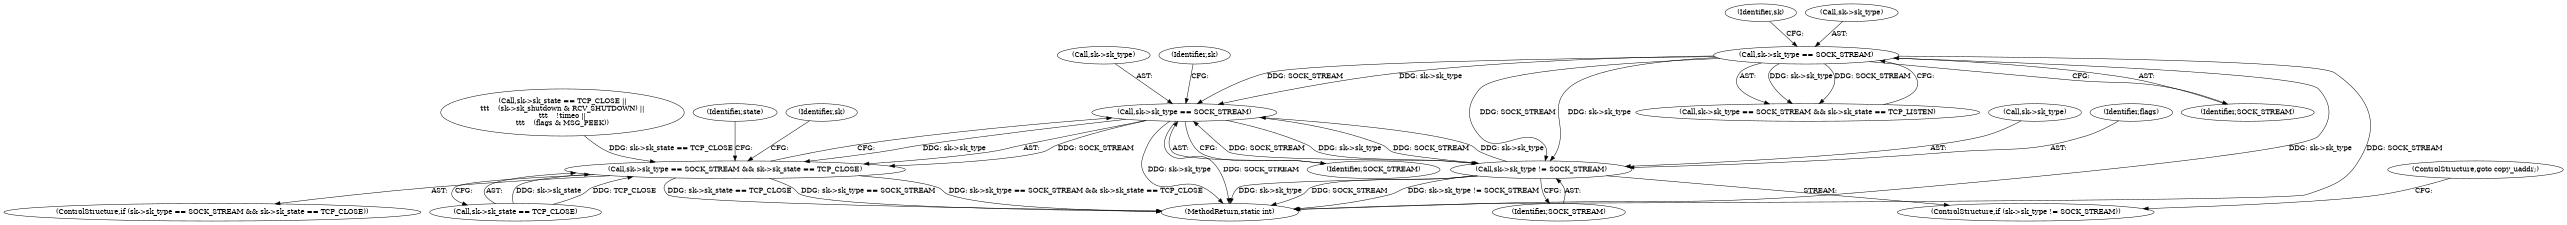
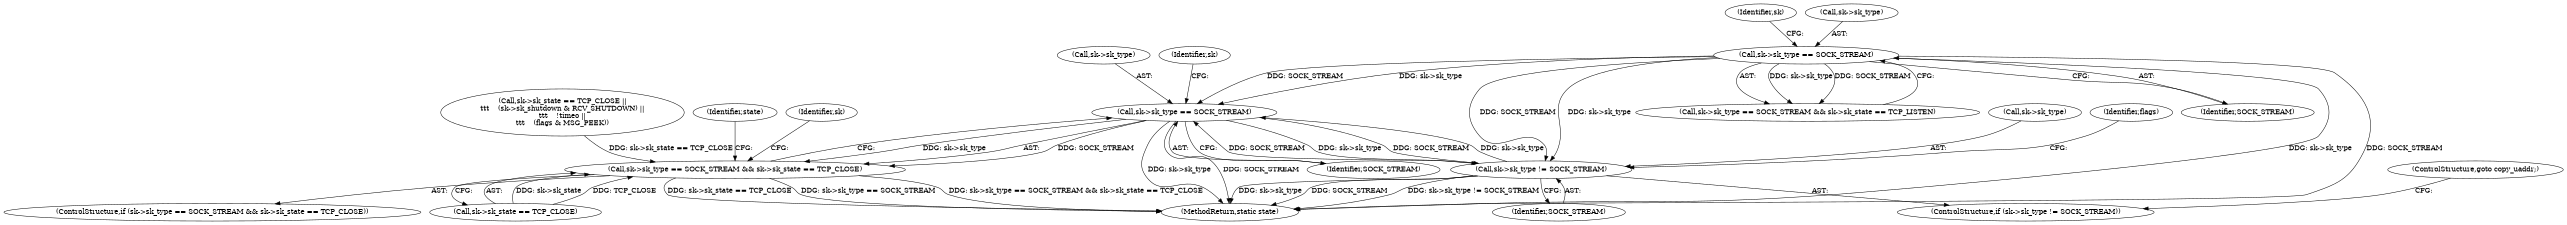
(2060, 148) -> (2060, 148)
(1821, 191) -> (1821, 191)
(1230, 212) -> (1230, 212)
